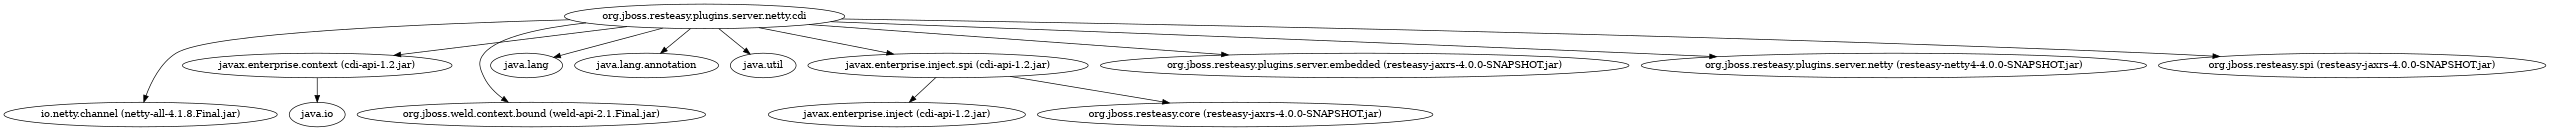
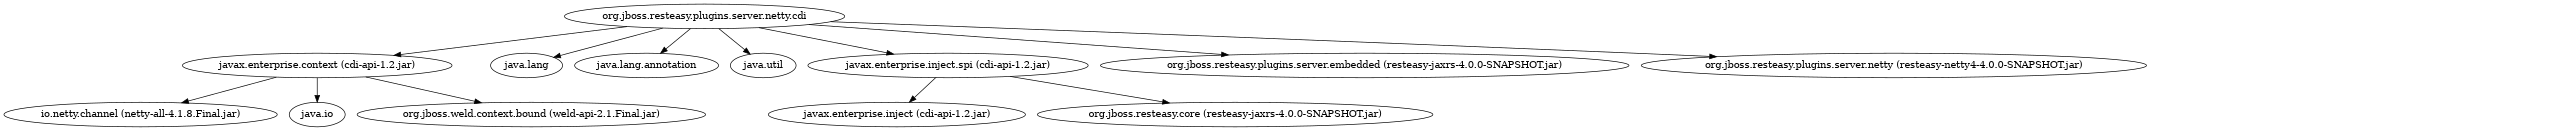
(346, 29) -> (232, 89)
(518, 35) -> (420, 89)
(2352, 65) -> none
